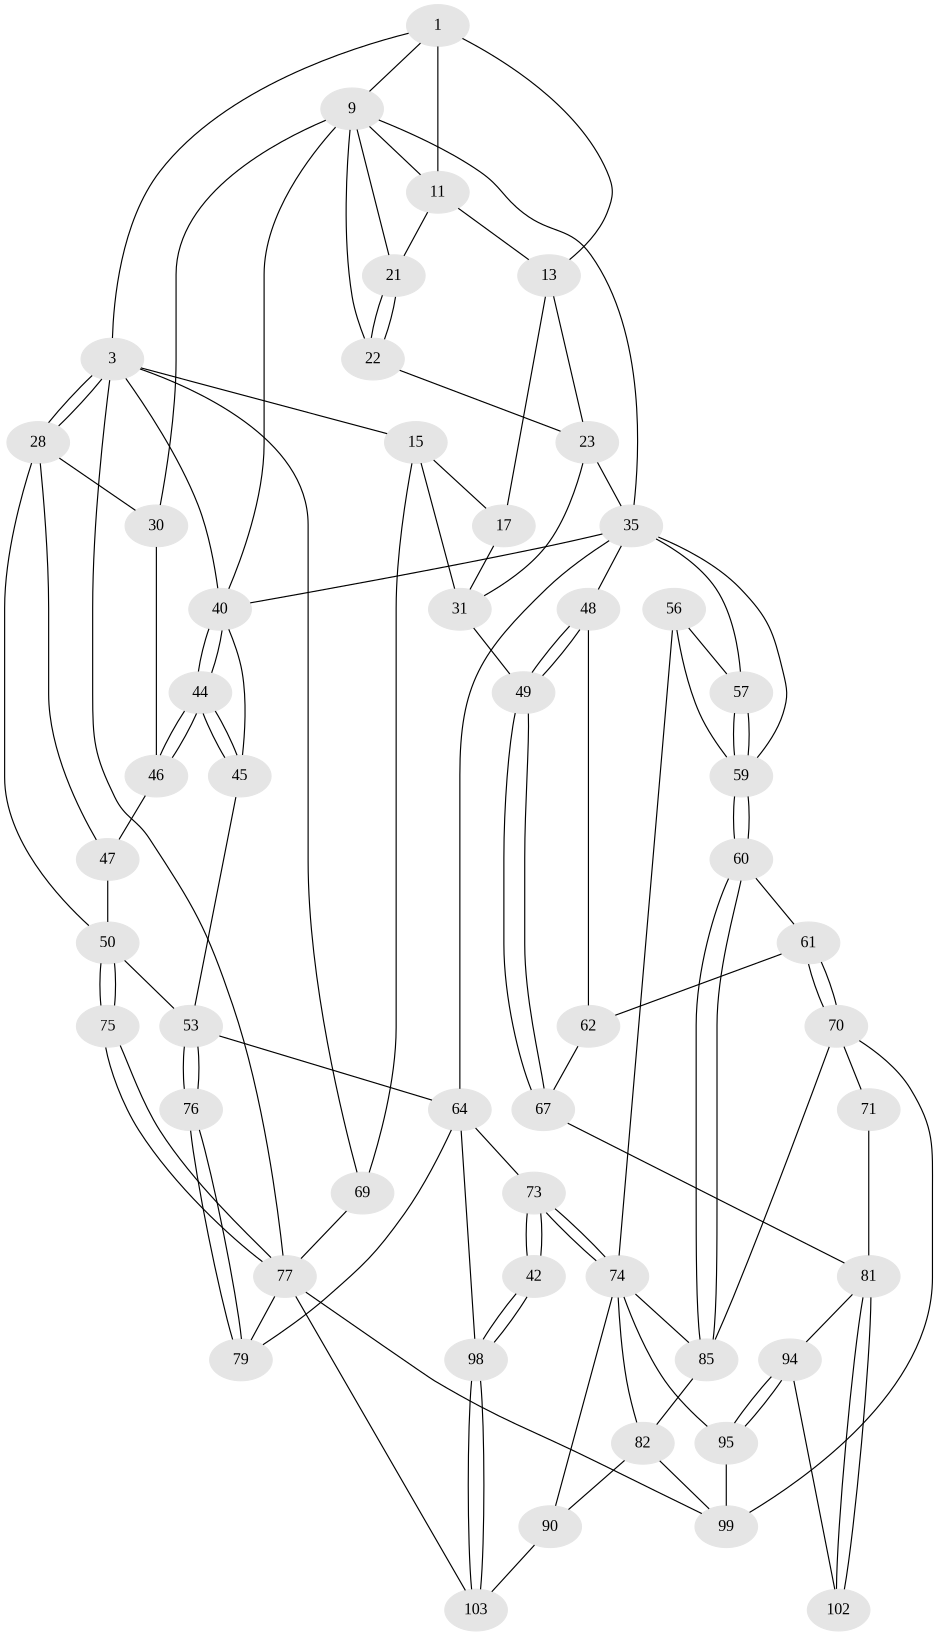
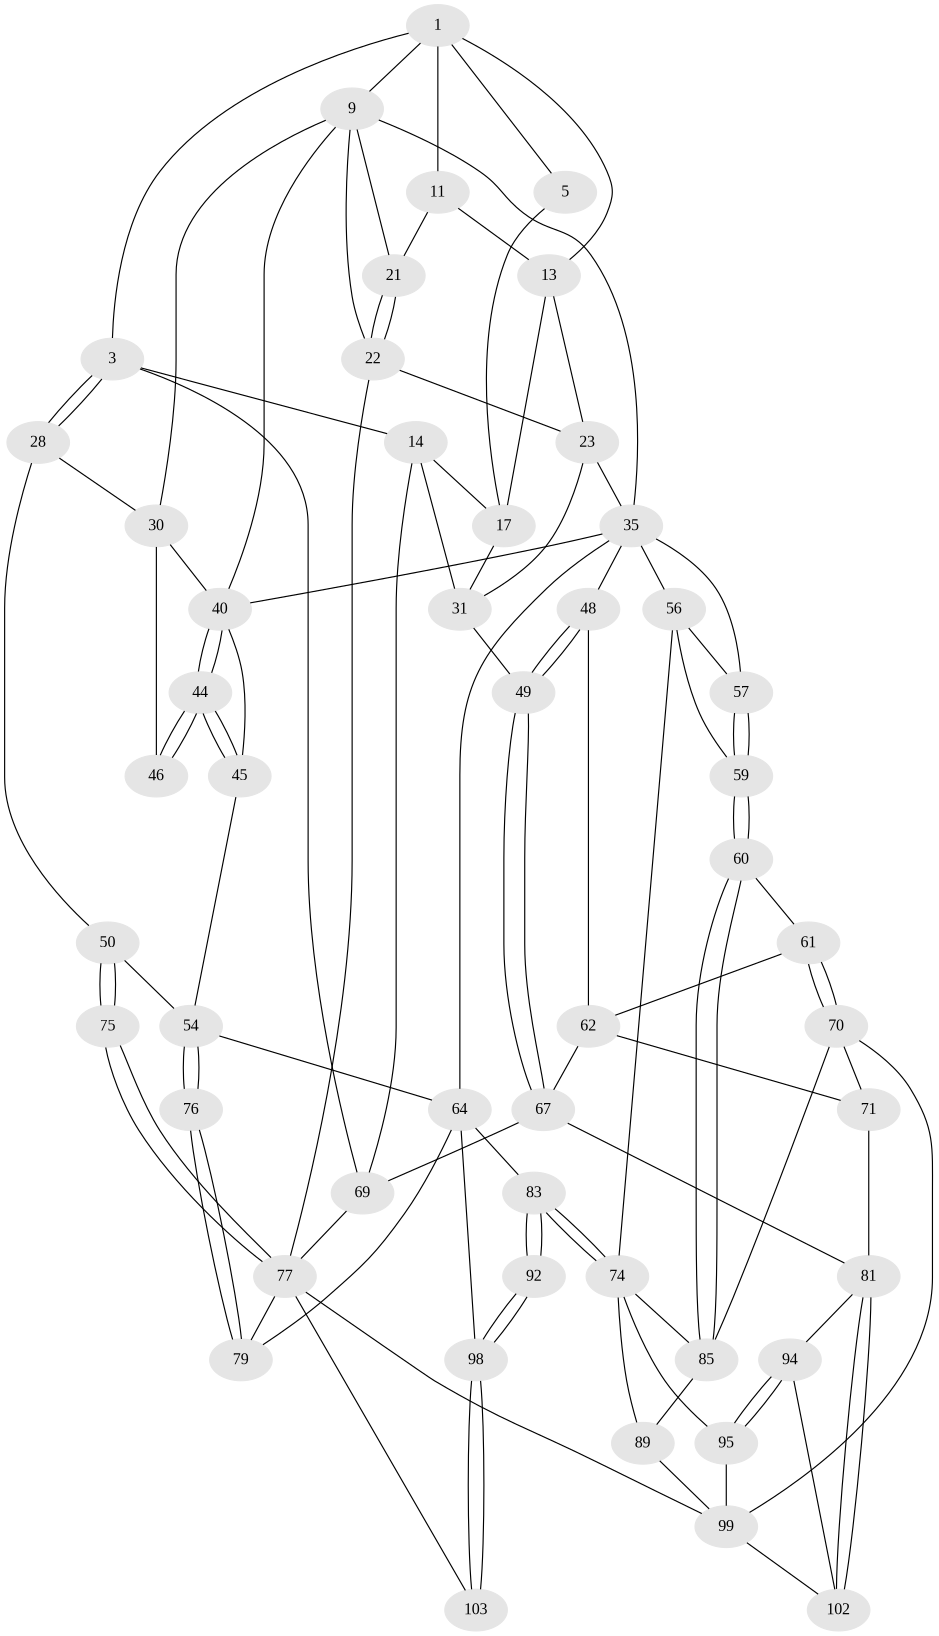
(395, 151) -> none
none -> (565, 192)
(416, 442) -> (416, 442)
(186, 477) -> (188, 568)
(768, 625) -> (653, 568)
(139, 826) -> (352, 820)
(108, 859) -> none
(191, 1026) -> (191, 1026)
none -> (729, 1068)
none -> (454, 1152)
(534, 1193) -> (534, 1193)
(534, 1276) -> (534, 1276)
(643, 1443) -> (643, 1443)
(550, 1527) -> none
none -> (783, 1568)
